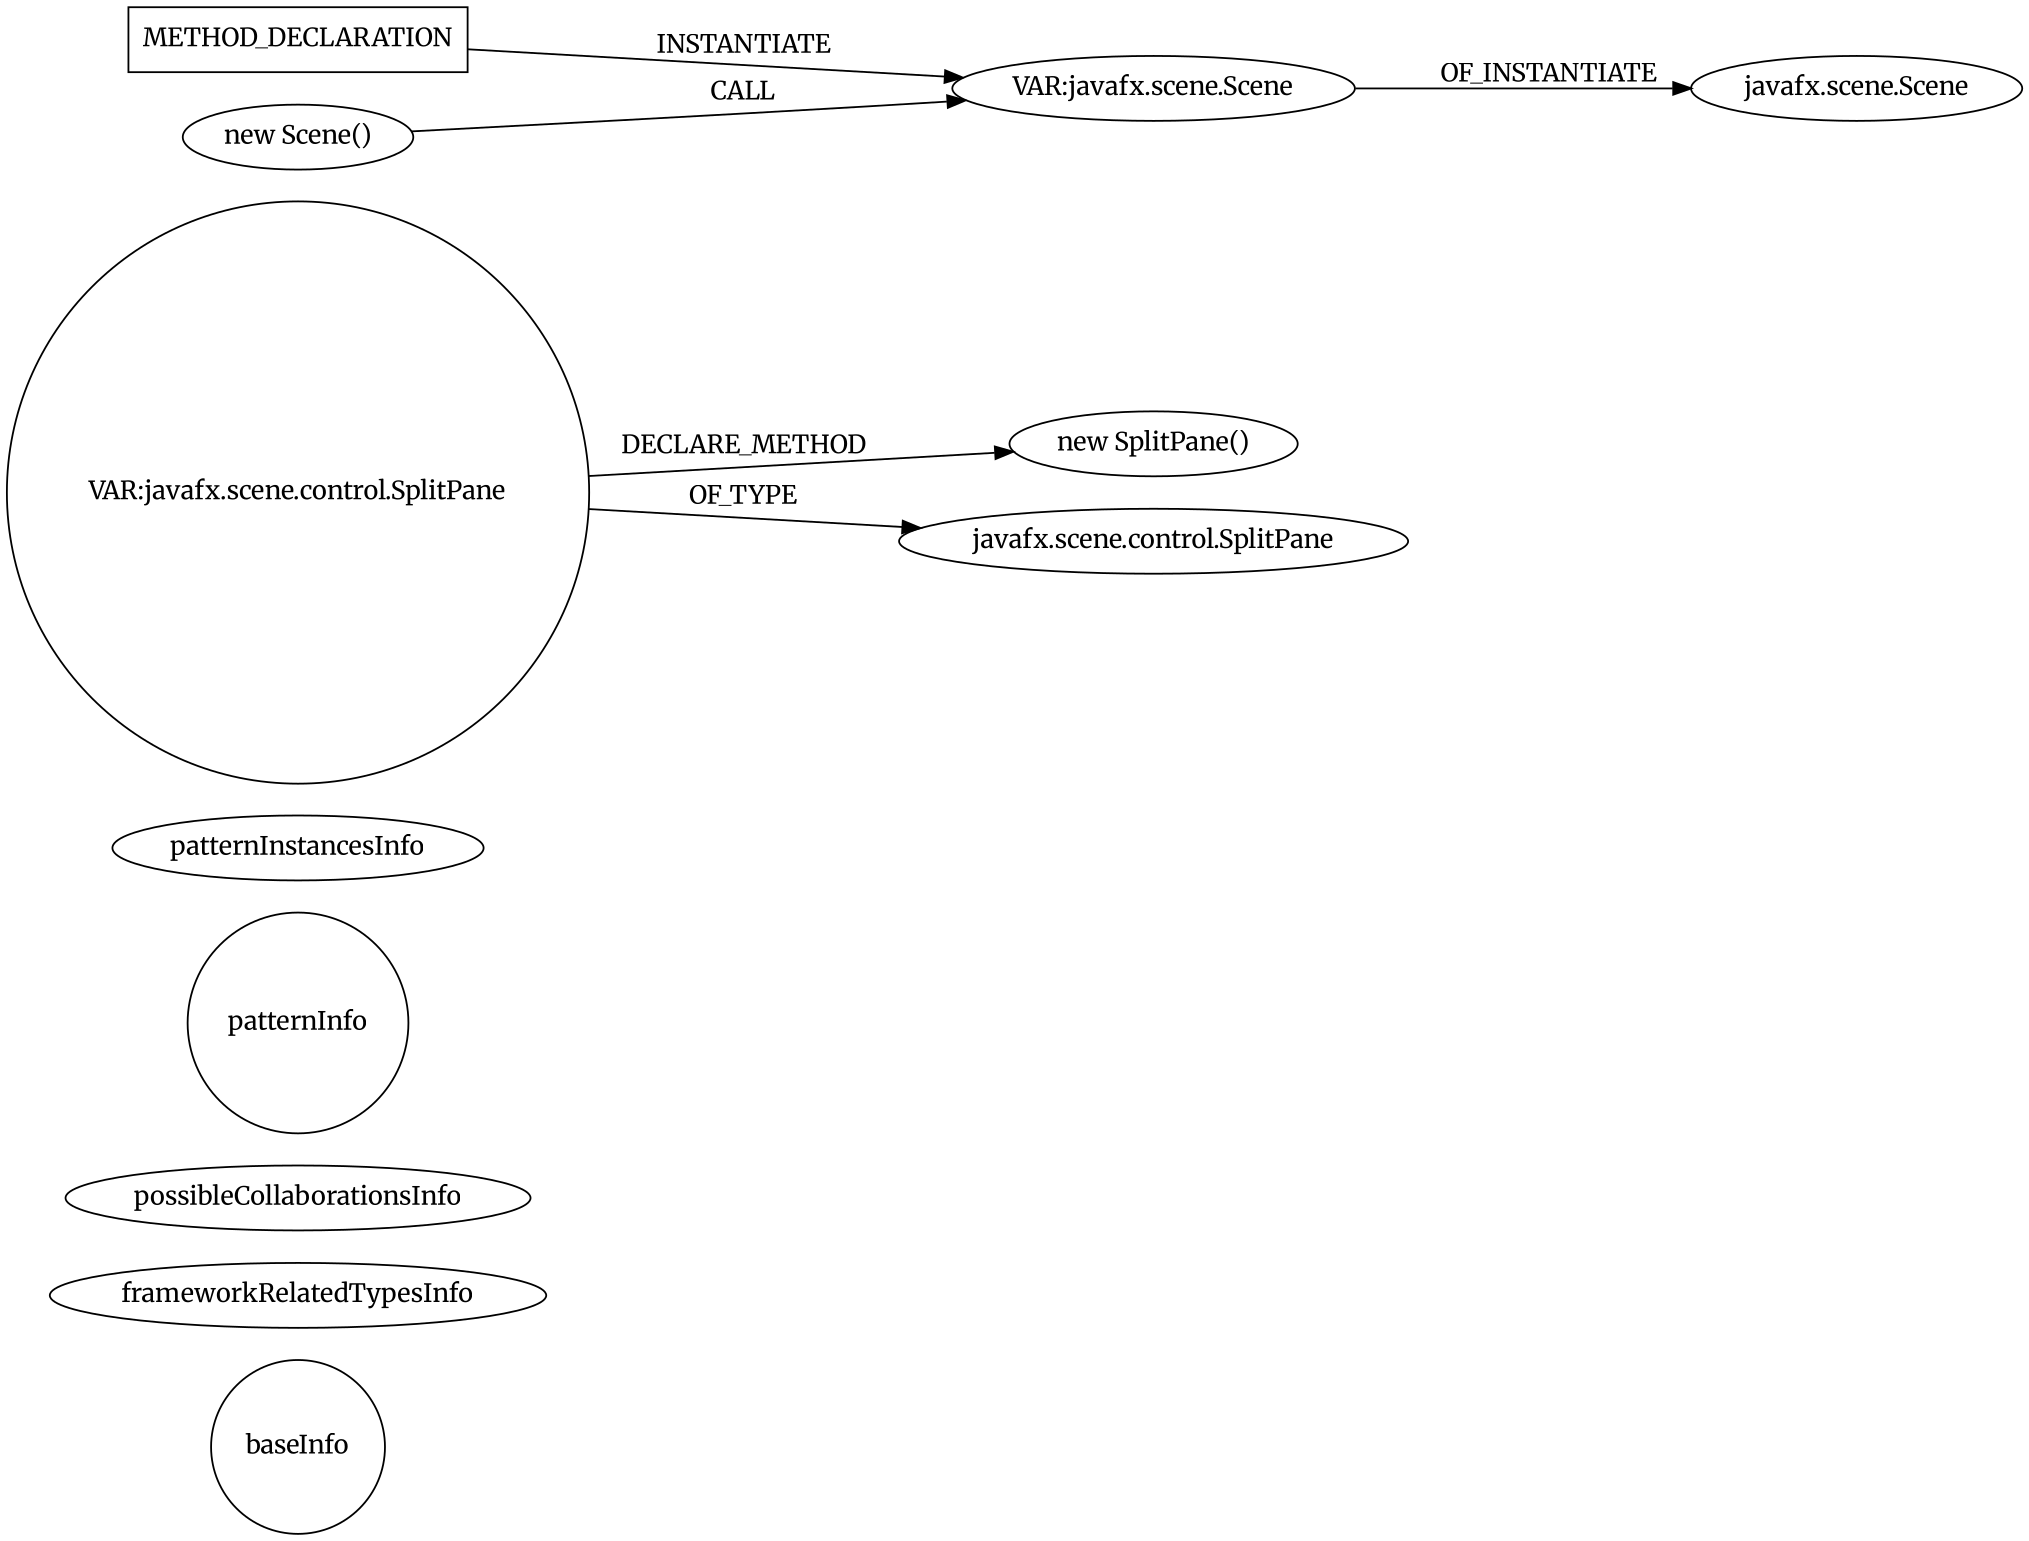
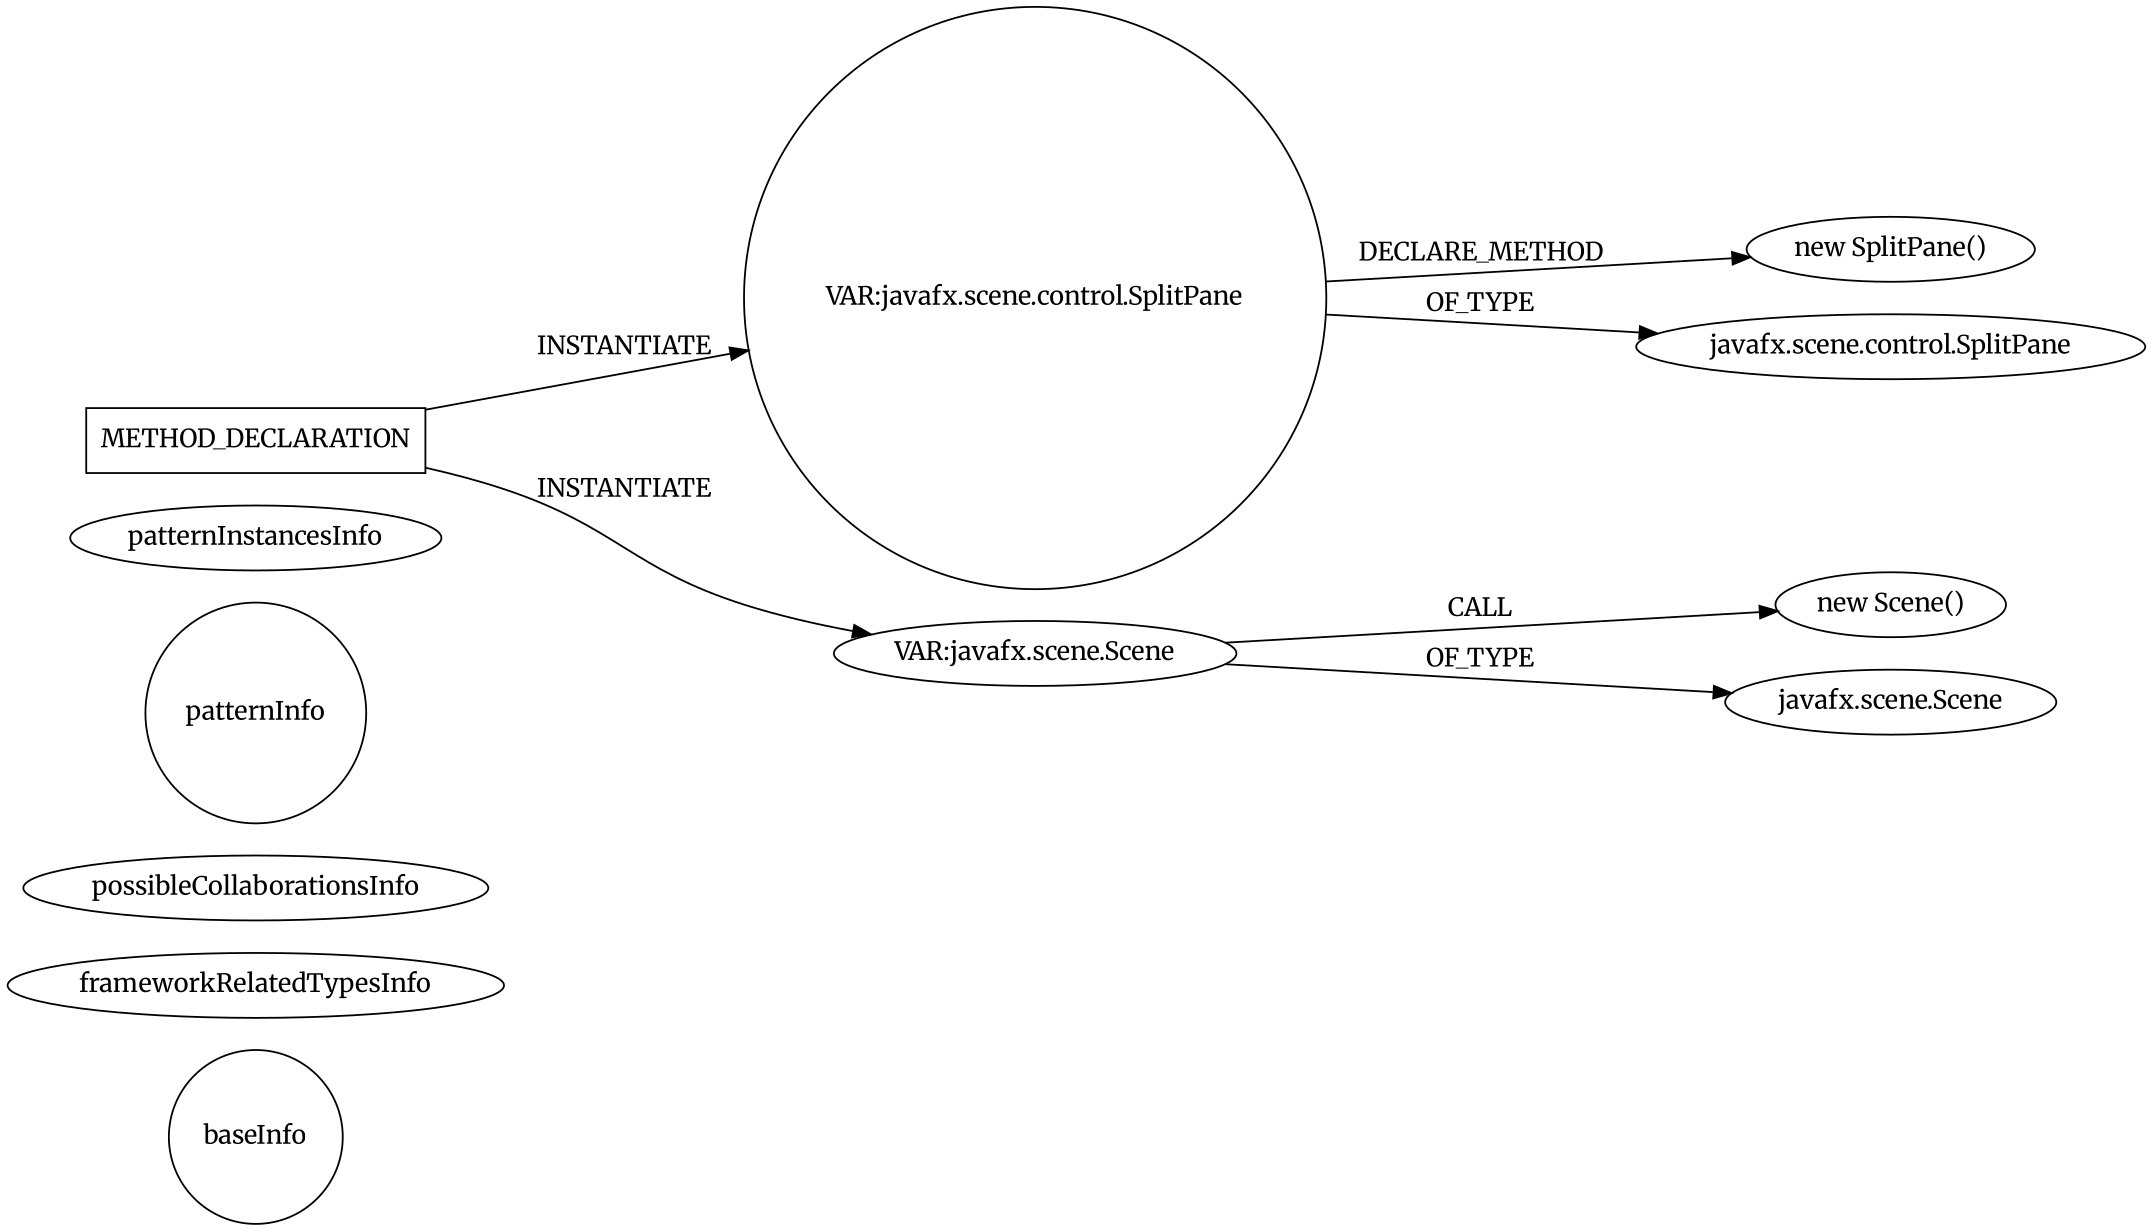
(1550, 75) -> (1481, 660)
(679, 117) -> (1492, 627)
none -> (578, 382)
